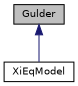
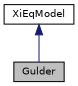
(39, 48) -> (39, 48)
